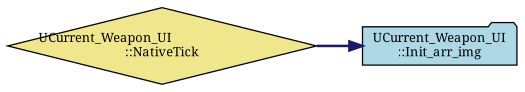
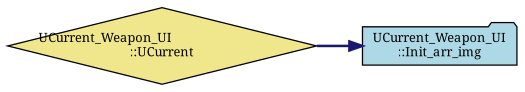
(162, 46) -> (162, 46)
